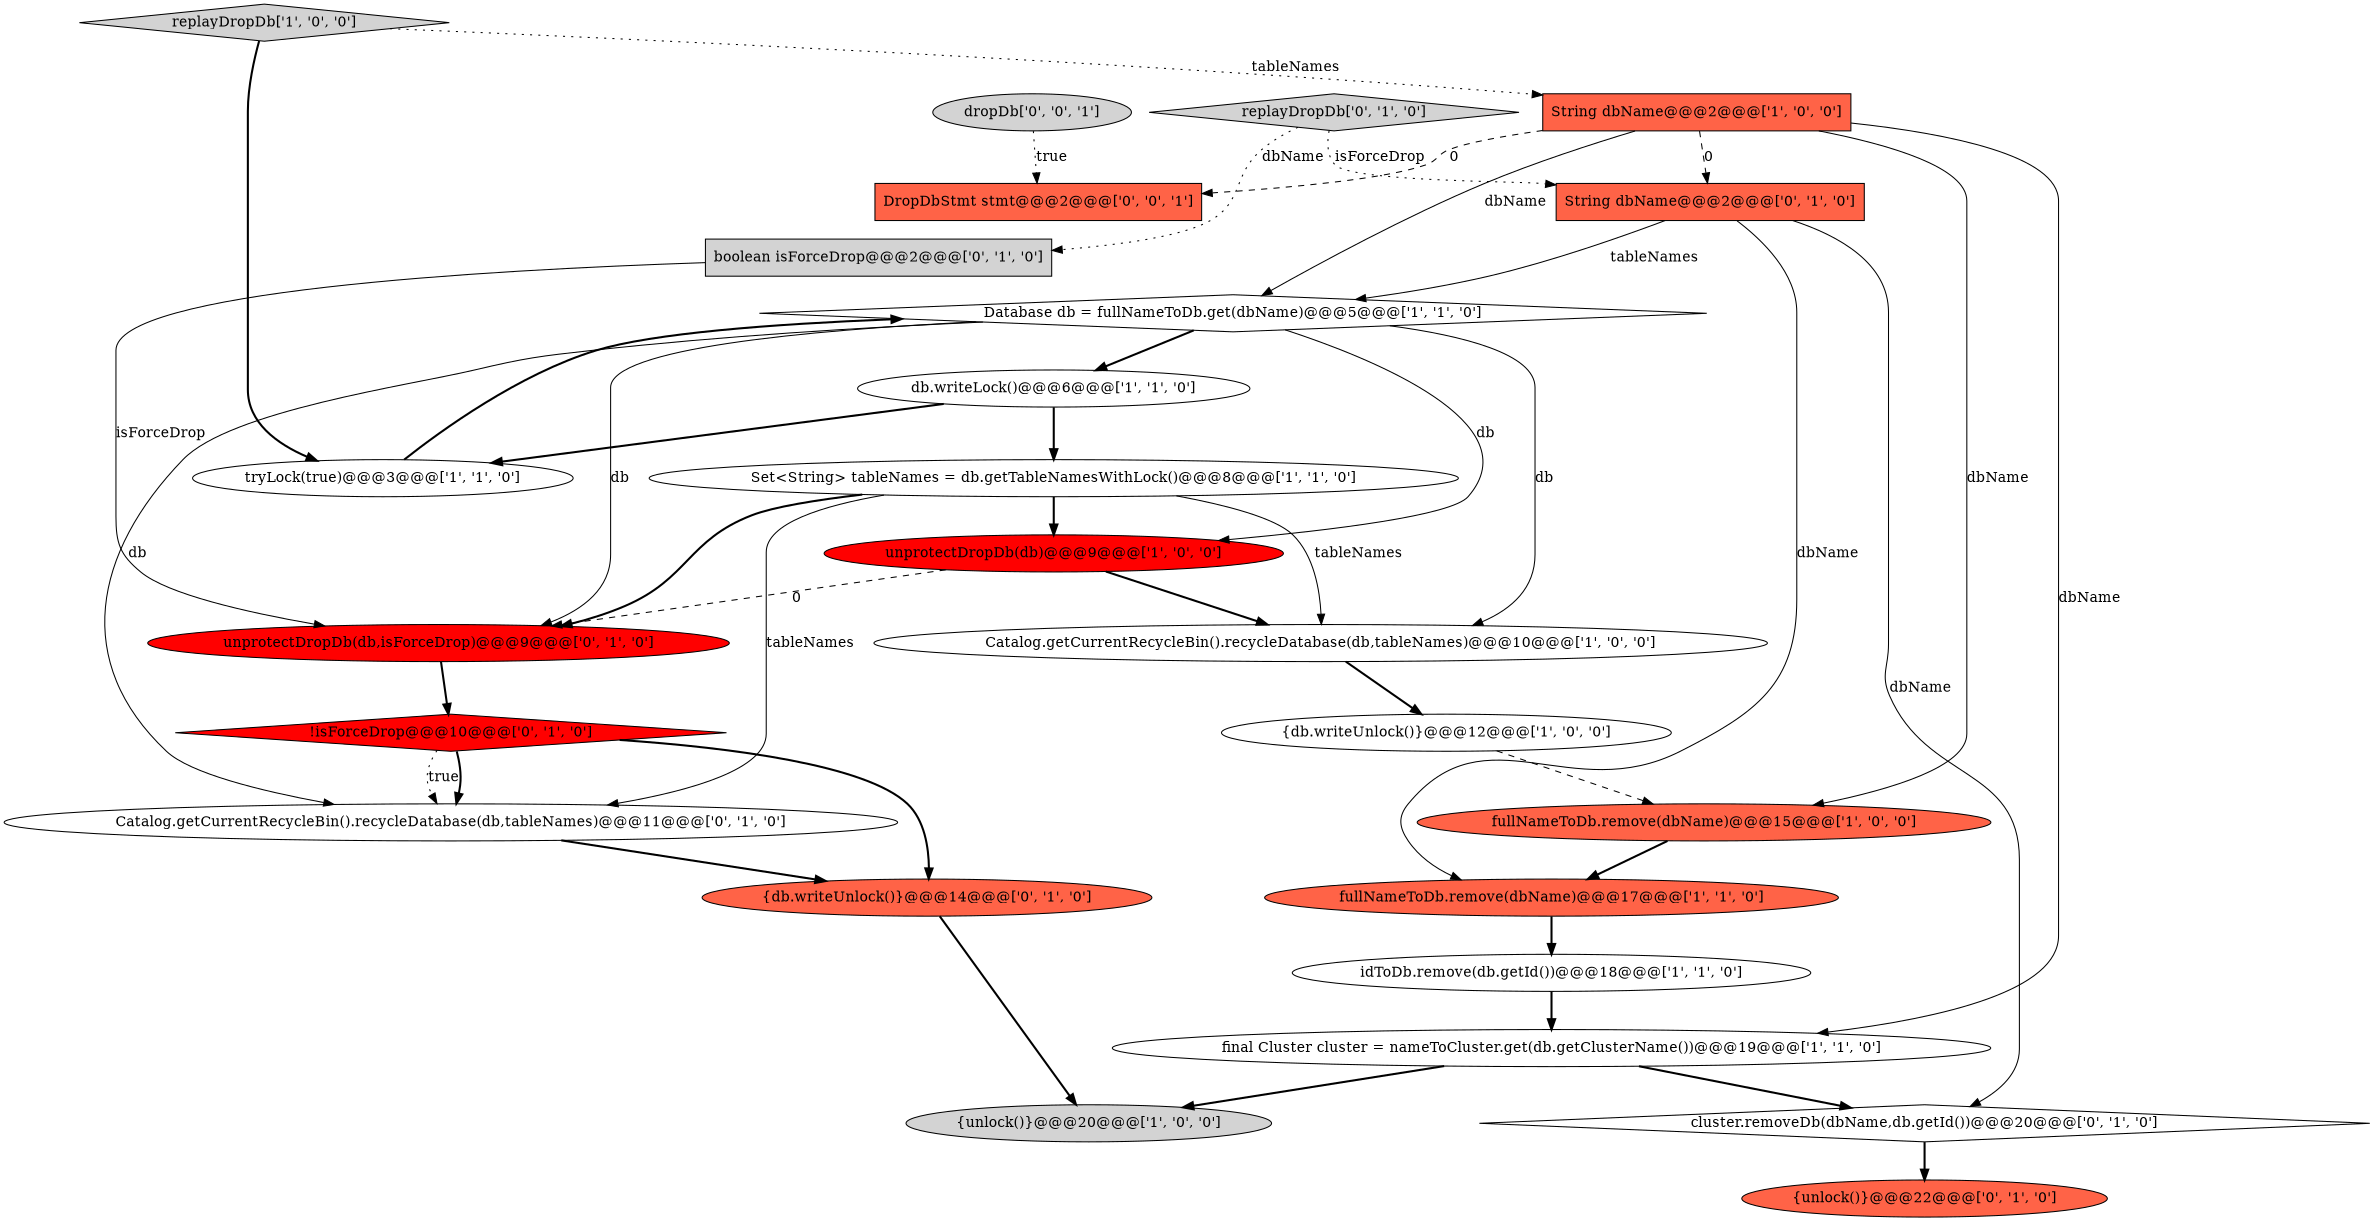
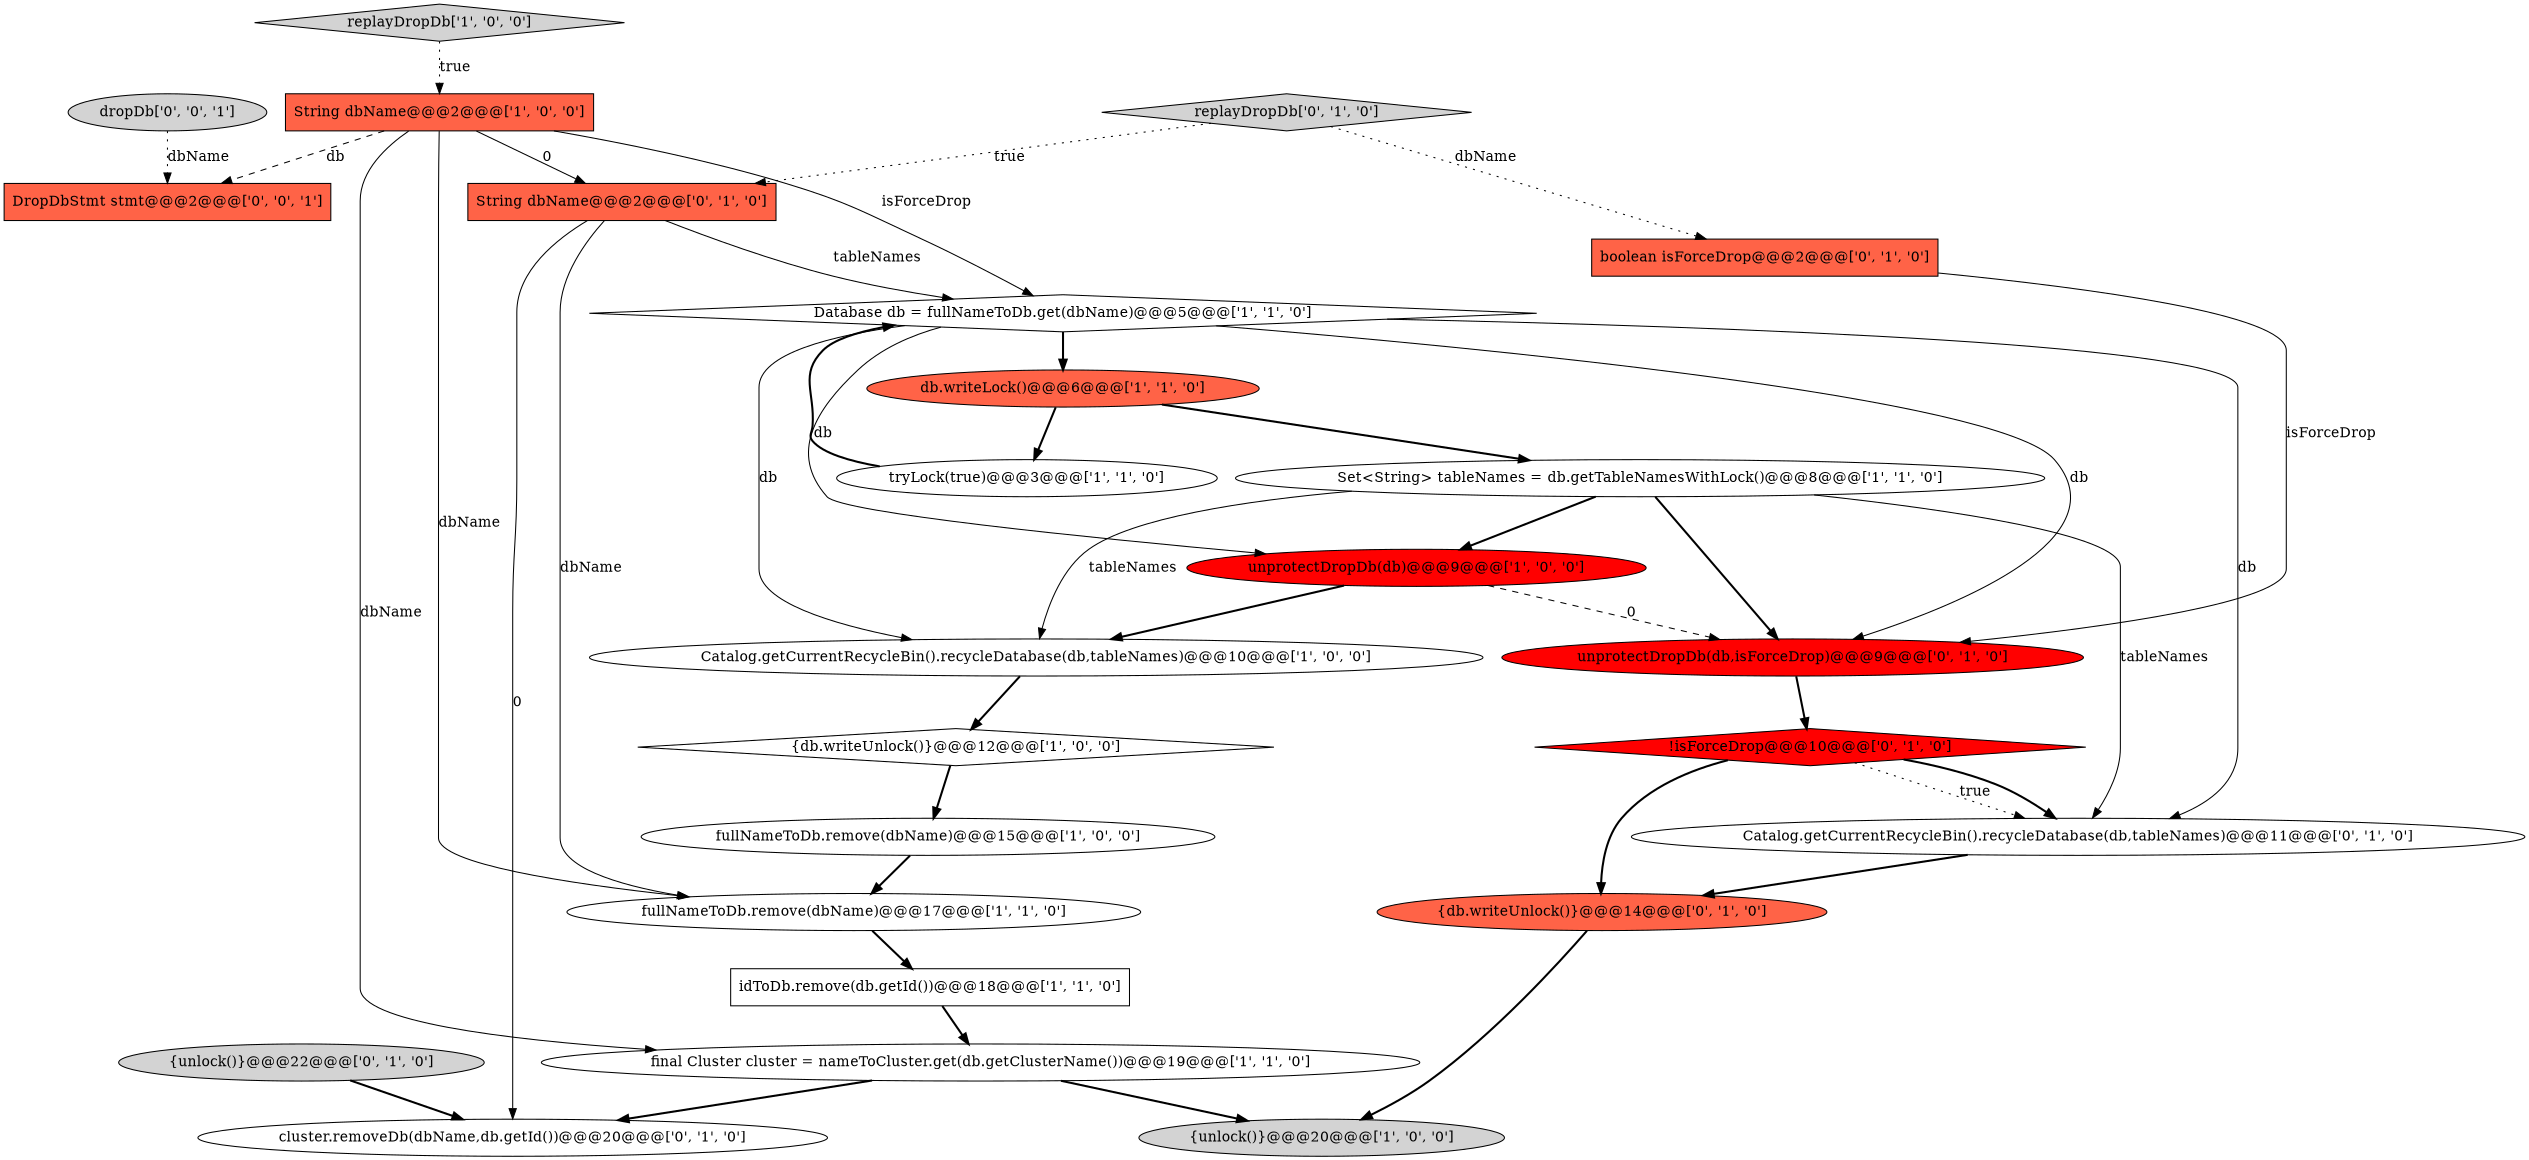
(1296, 68) -> (456, 68)
(1703, 152) -> (526, 155)
(1052, 157) -> (199, 157)
(1380, 157) -> (1010, 157)
(1455, 157) -> (336, 157)
(1516, 202) -> (927, 202)
(879, 258) -> (1765, 258)
(248, 262) -> none
(1054, 389) -> (1063, 389)
(1967, 465) -> (439, 610)
(1921, 688) -> (518, 702)
(1446, 733) -> (956, 747)
(1570, 776) -> (944, 787)
(1704, 822) -> (928, 837)
(1552, 898) -> (854, 912)
(1552, 973) -> (930, 987)
(1925, 1123) -> (513, 1138)
(1925, 1156) -> (402, 1098)
(1925, 1199) -> (301, 1063)
